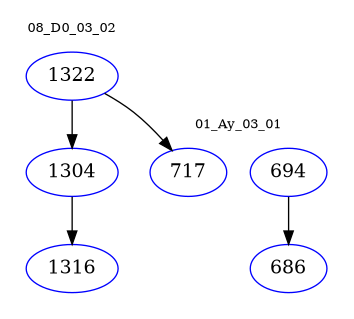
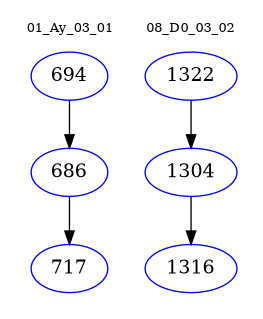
(147, 124) -> (69, 214)
